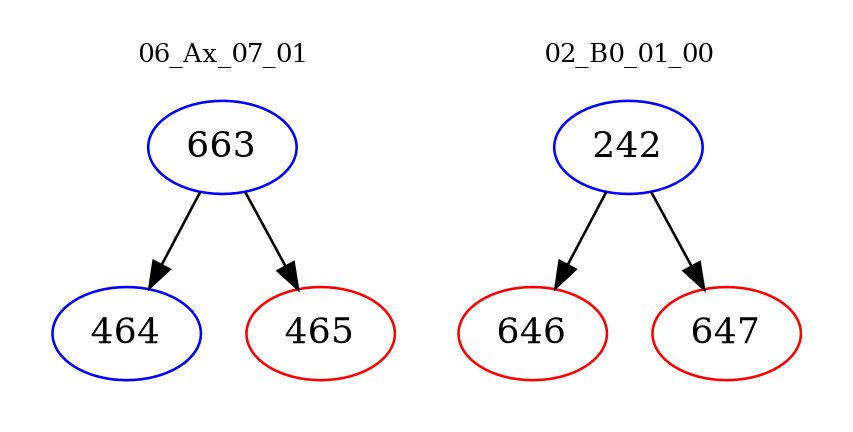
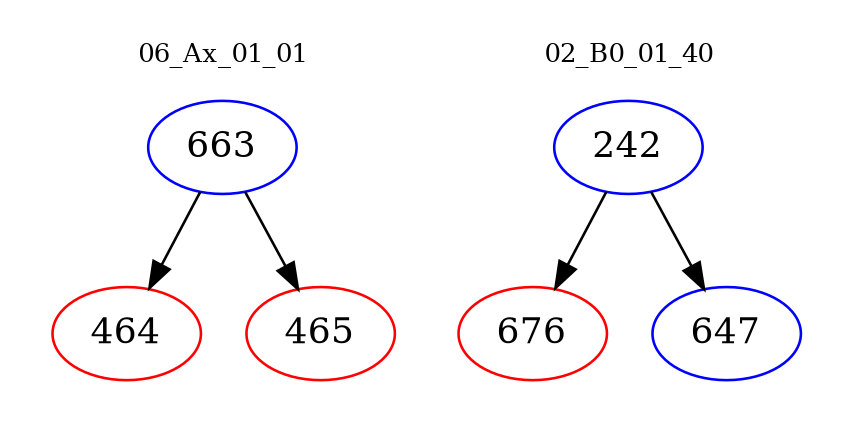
(224, 56) -> (224, 56)
(630, 56) -> (630, 56)
(127, 334) -> (127, 334)
(533, 334) -> (533, 334)
(727, 334) -> (727, 334)
